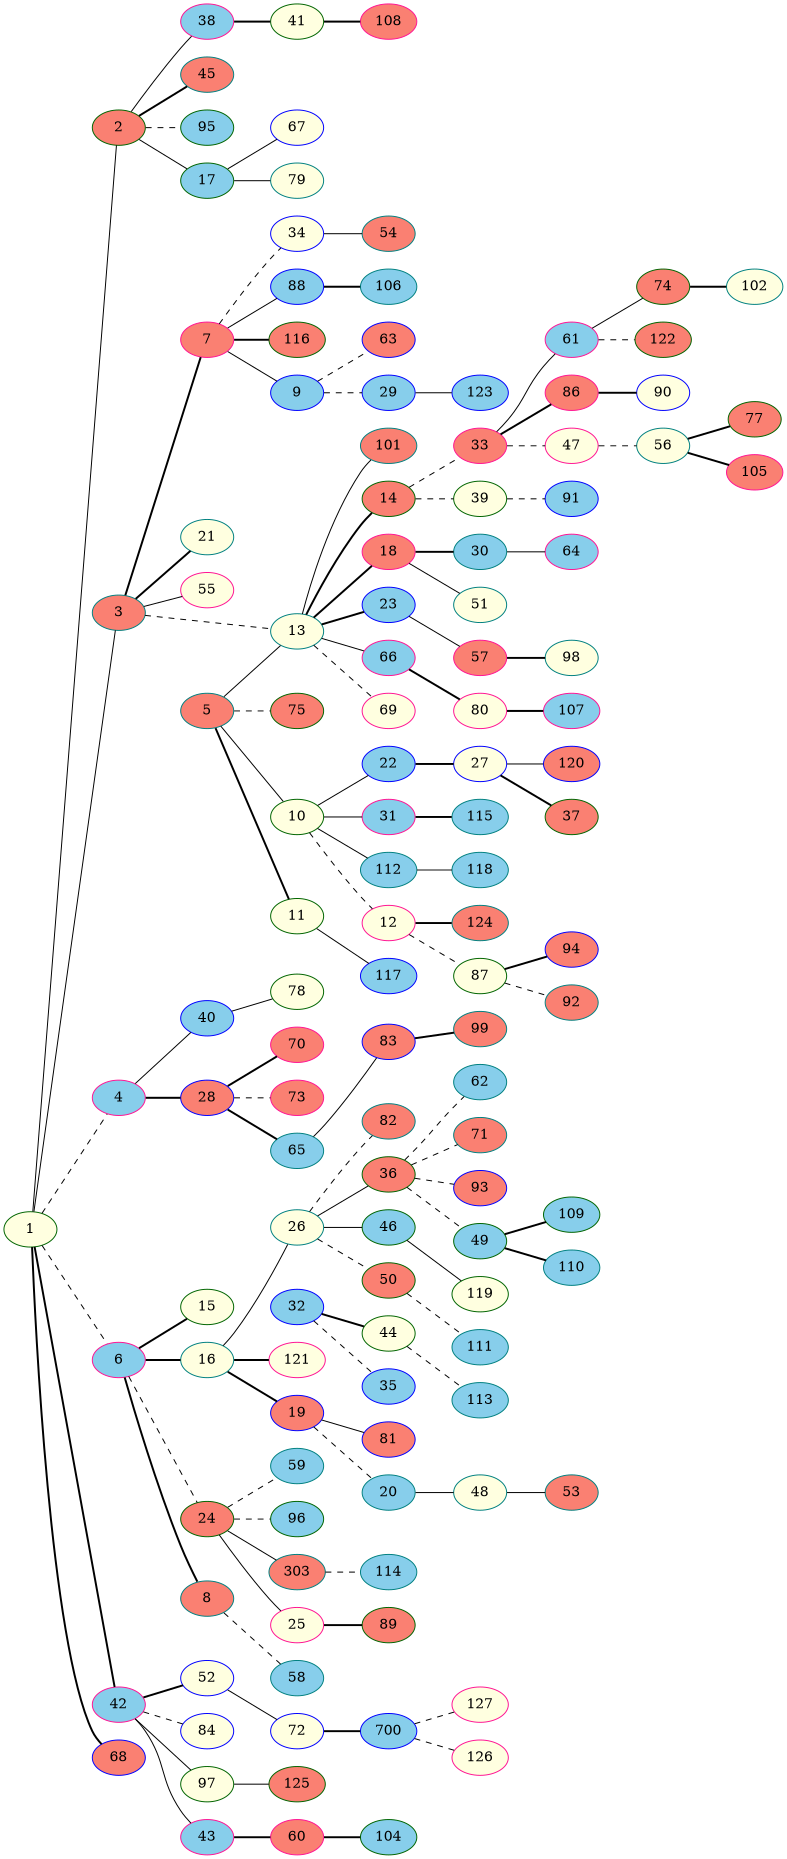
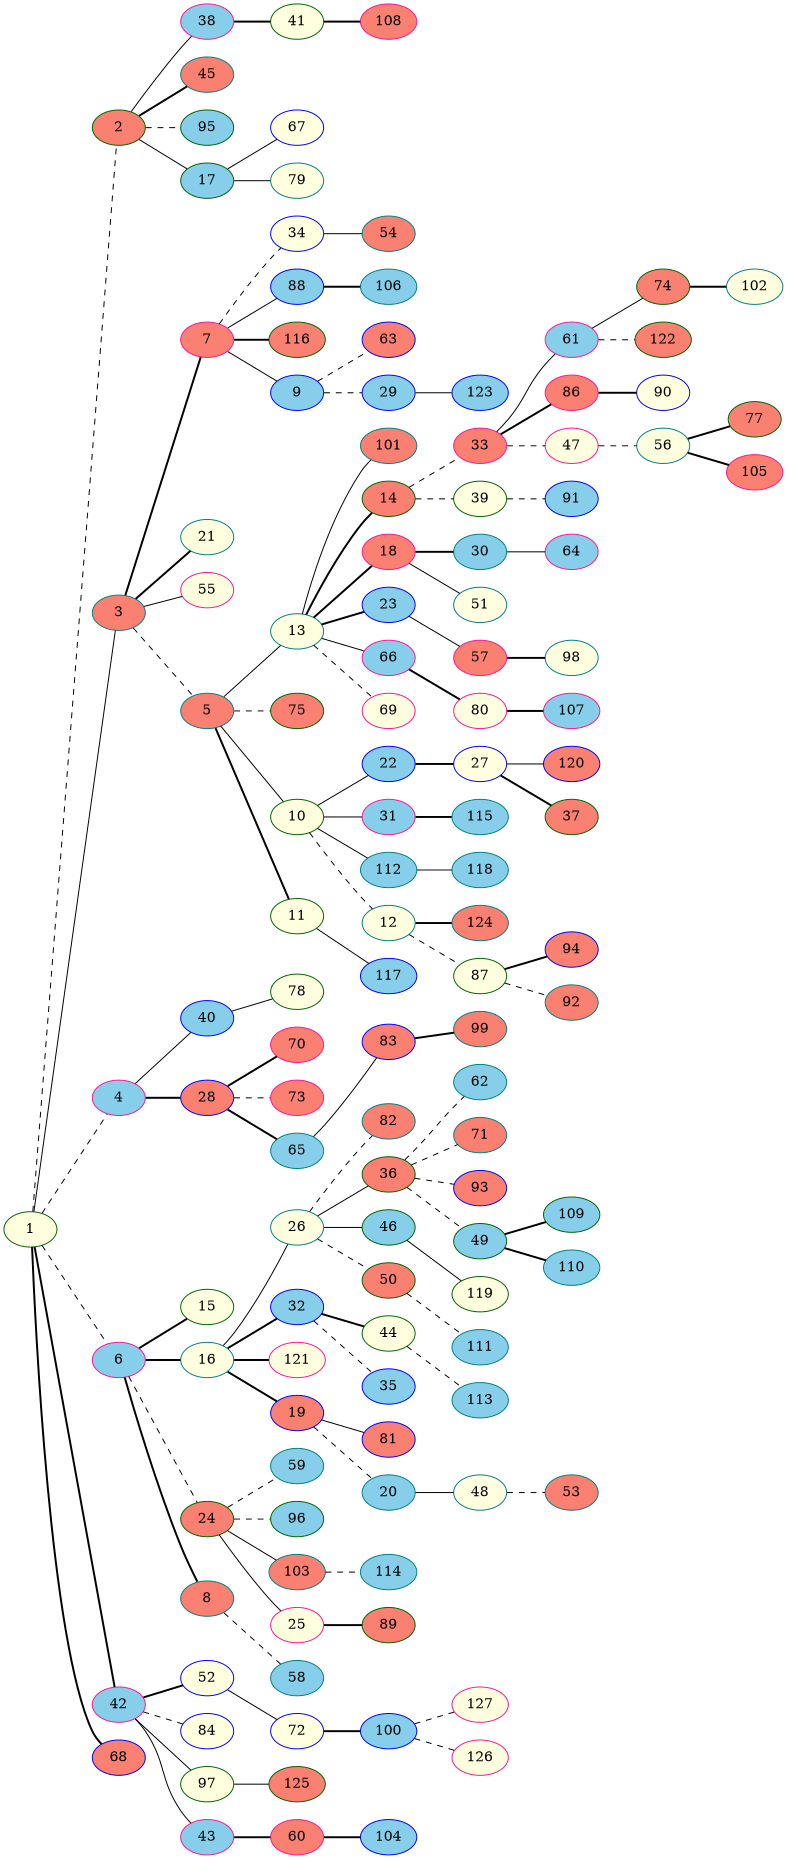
(208, 622) -> (163, 662)
(75, 678) -> (75, 678)
(389, 923) -> (389, 923)
none -> (252, 1333)
(526, 1493) -> (526, 1493)
(297, 1572) -> (297, 1572)
(389, 1731) -> (389, 1731)
(389, 1837) -> (389, 1837)
